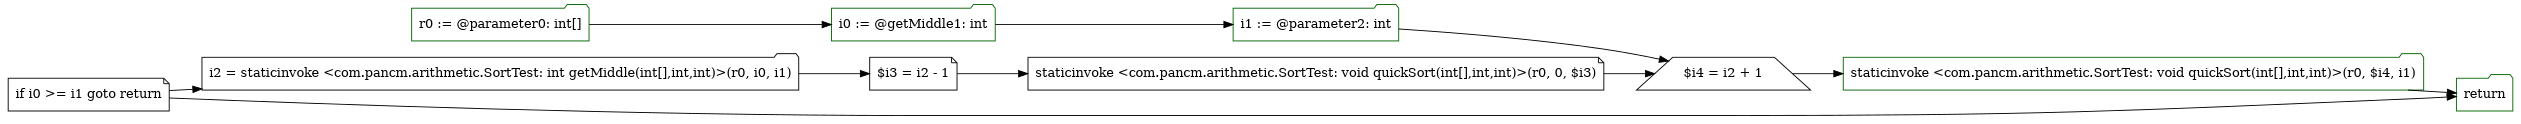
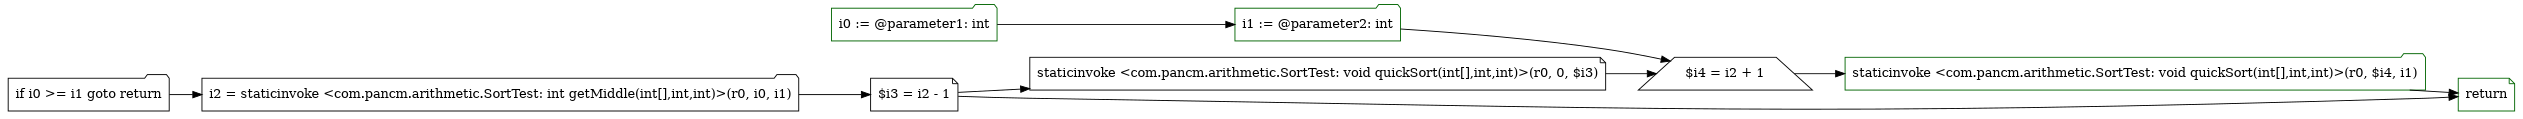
(500, 25) -> none
(913, 25) -> (914, 25)
(89, 95) -> (89, 95)
(2485, 95) -> (2486, 95)
(1308, 116) -> (1704, 109)
